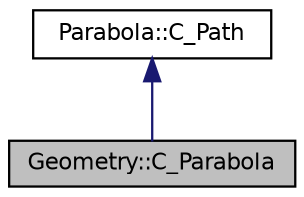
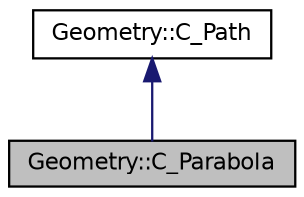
(152, 34) -> (152, 34)
